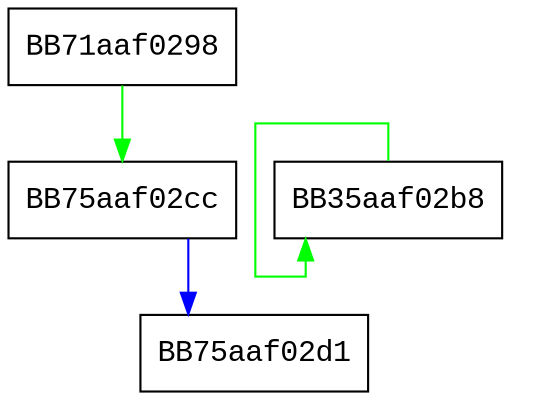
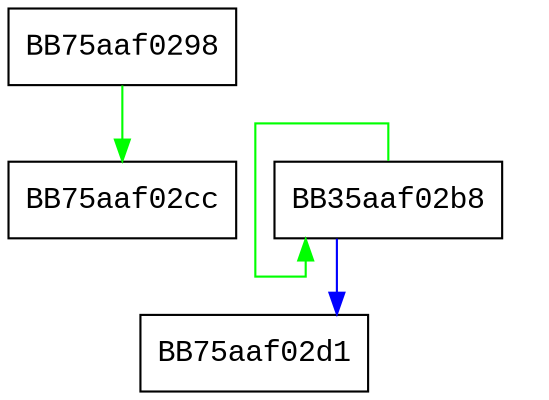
(122, 47) -> (122, 47)
(188, 266) -> (337, 266)
